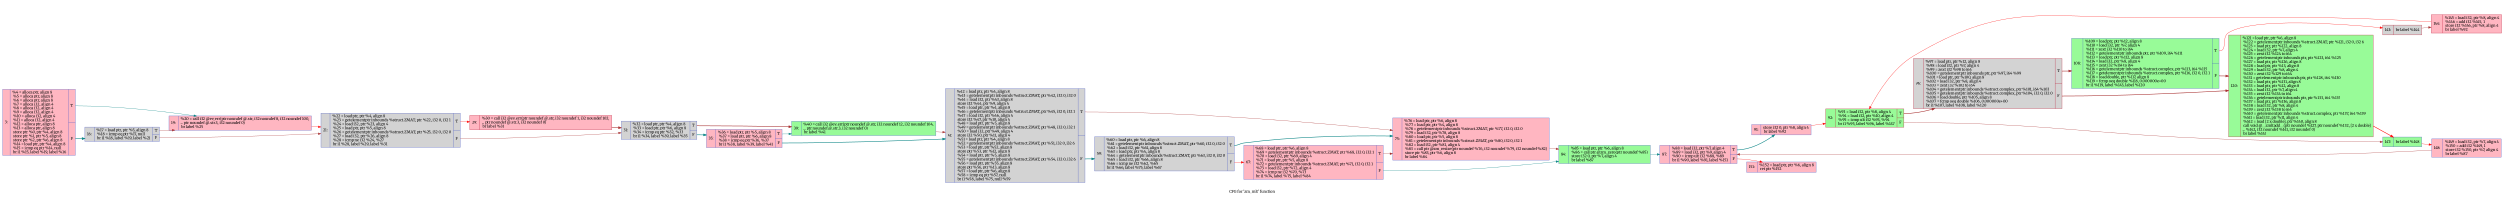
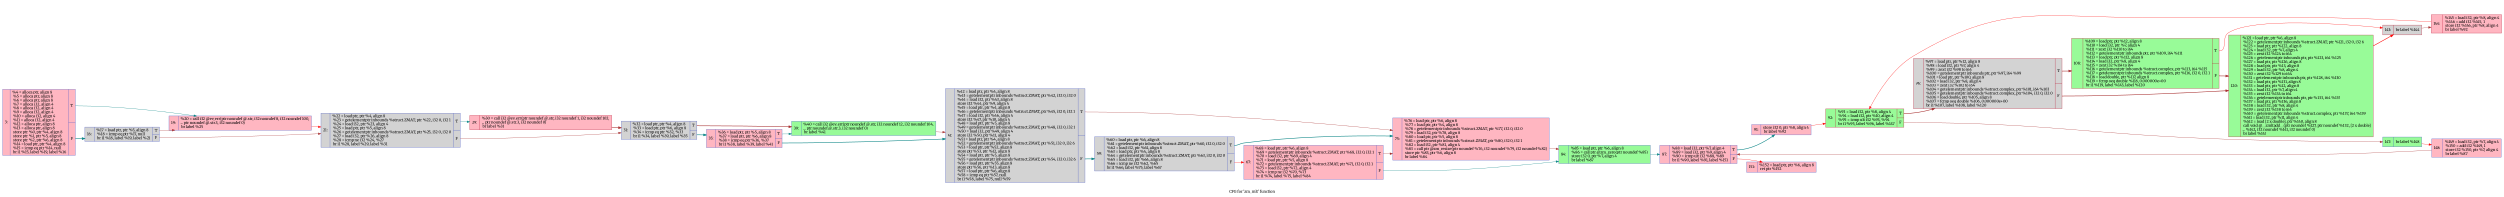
(2145, 63) -> (2145, 63)
(464, 122) -> (464, 122)
(2382, 131) -> (2382, 41)
